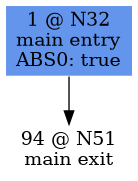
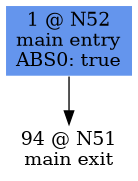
(69, 41) -> (69, 41)
